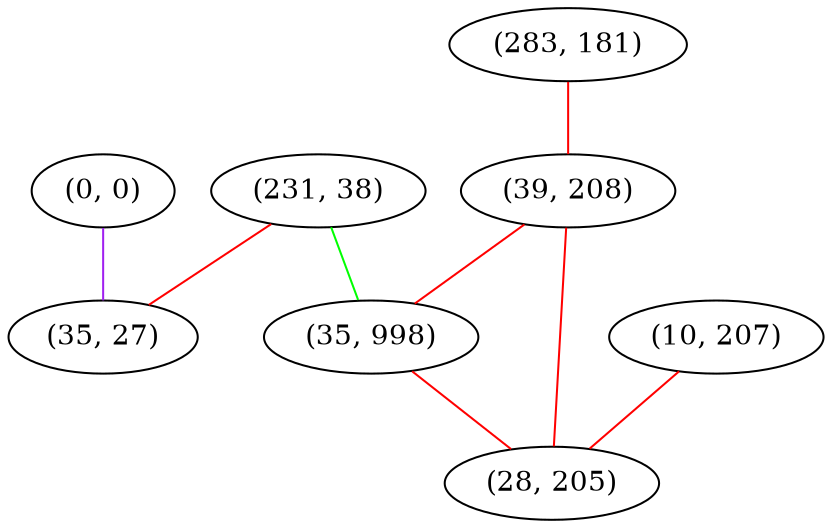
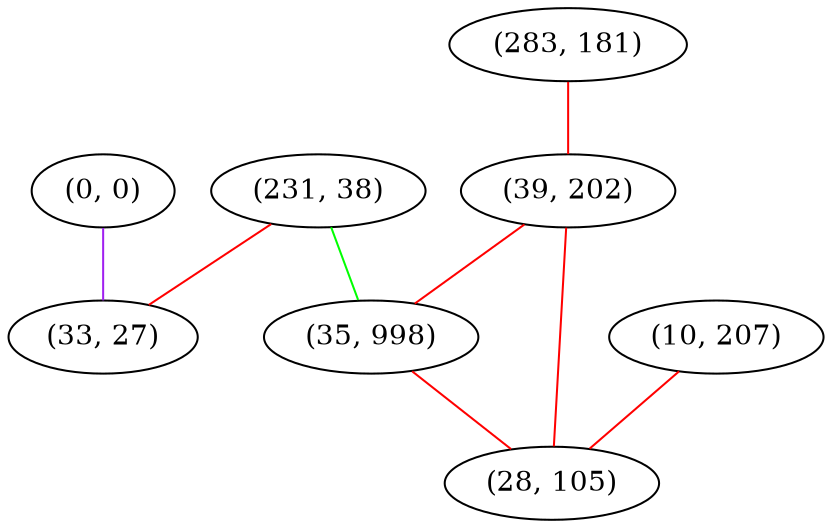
(568, 191) -> (568, 191)
(103, 337) -> (103, 337)
(552, 483) -> (552, 483)
